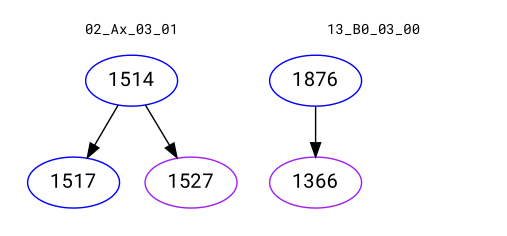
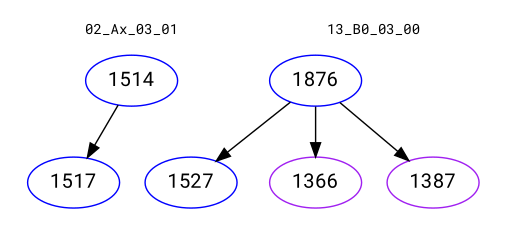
(157, 125) -> (268, 120)
(191, 183) -> (191, 183)
none -> (433, 183)
